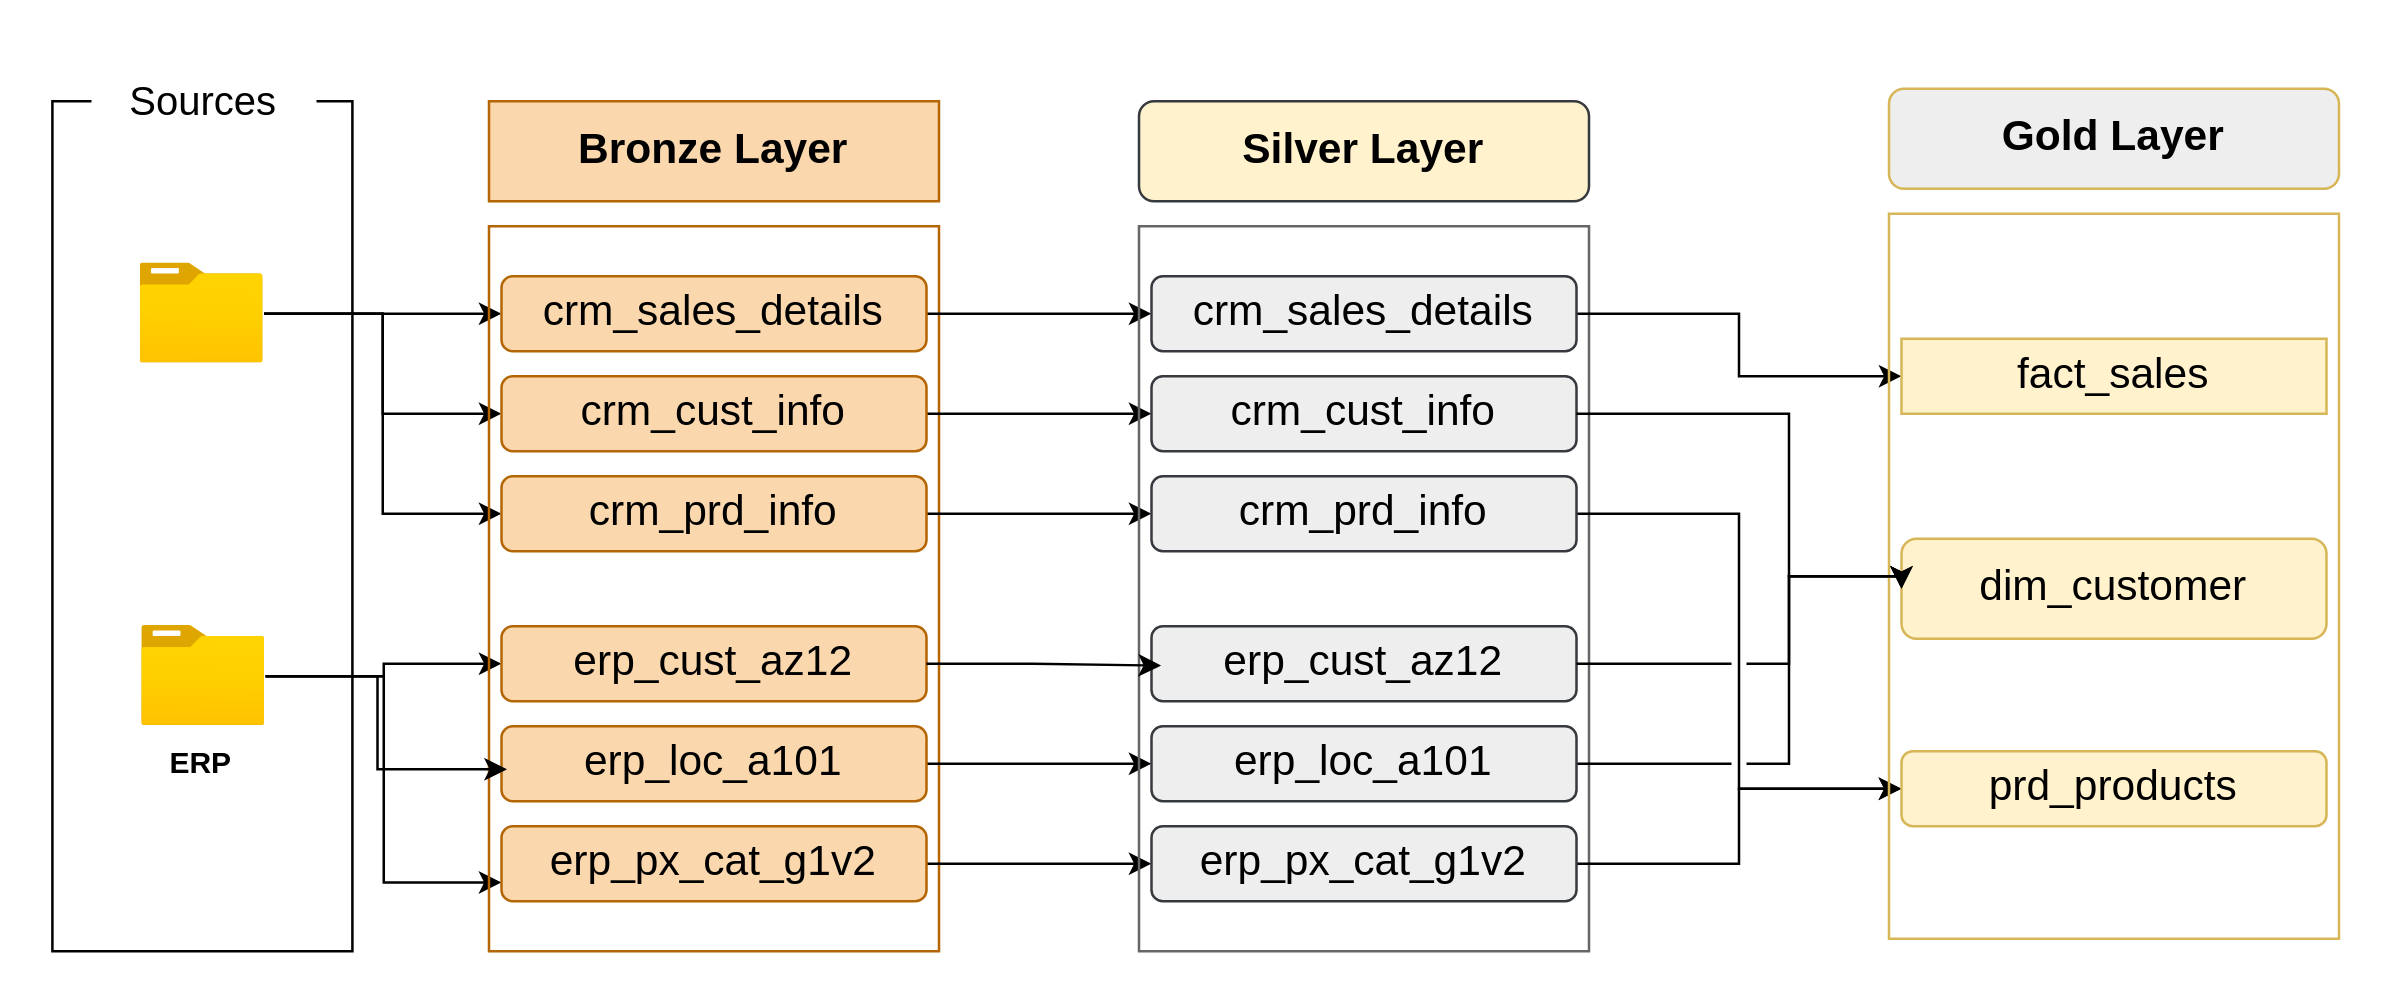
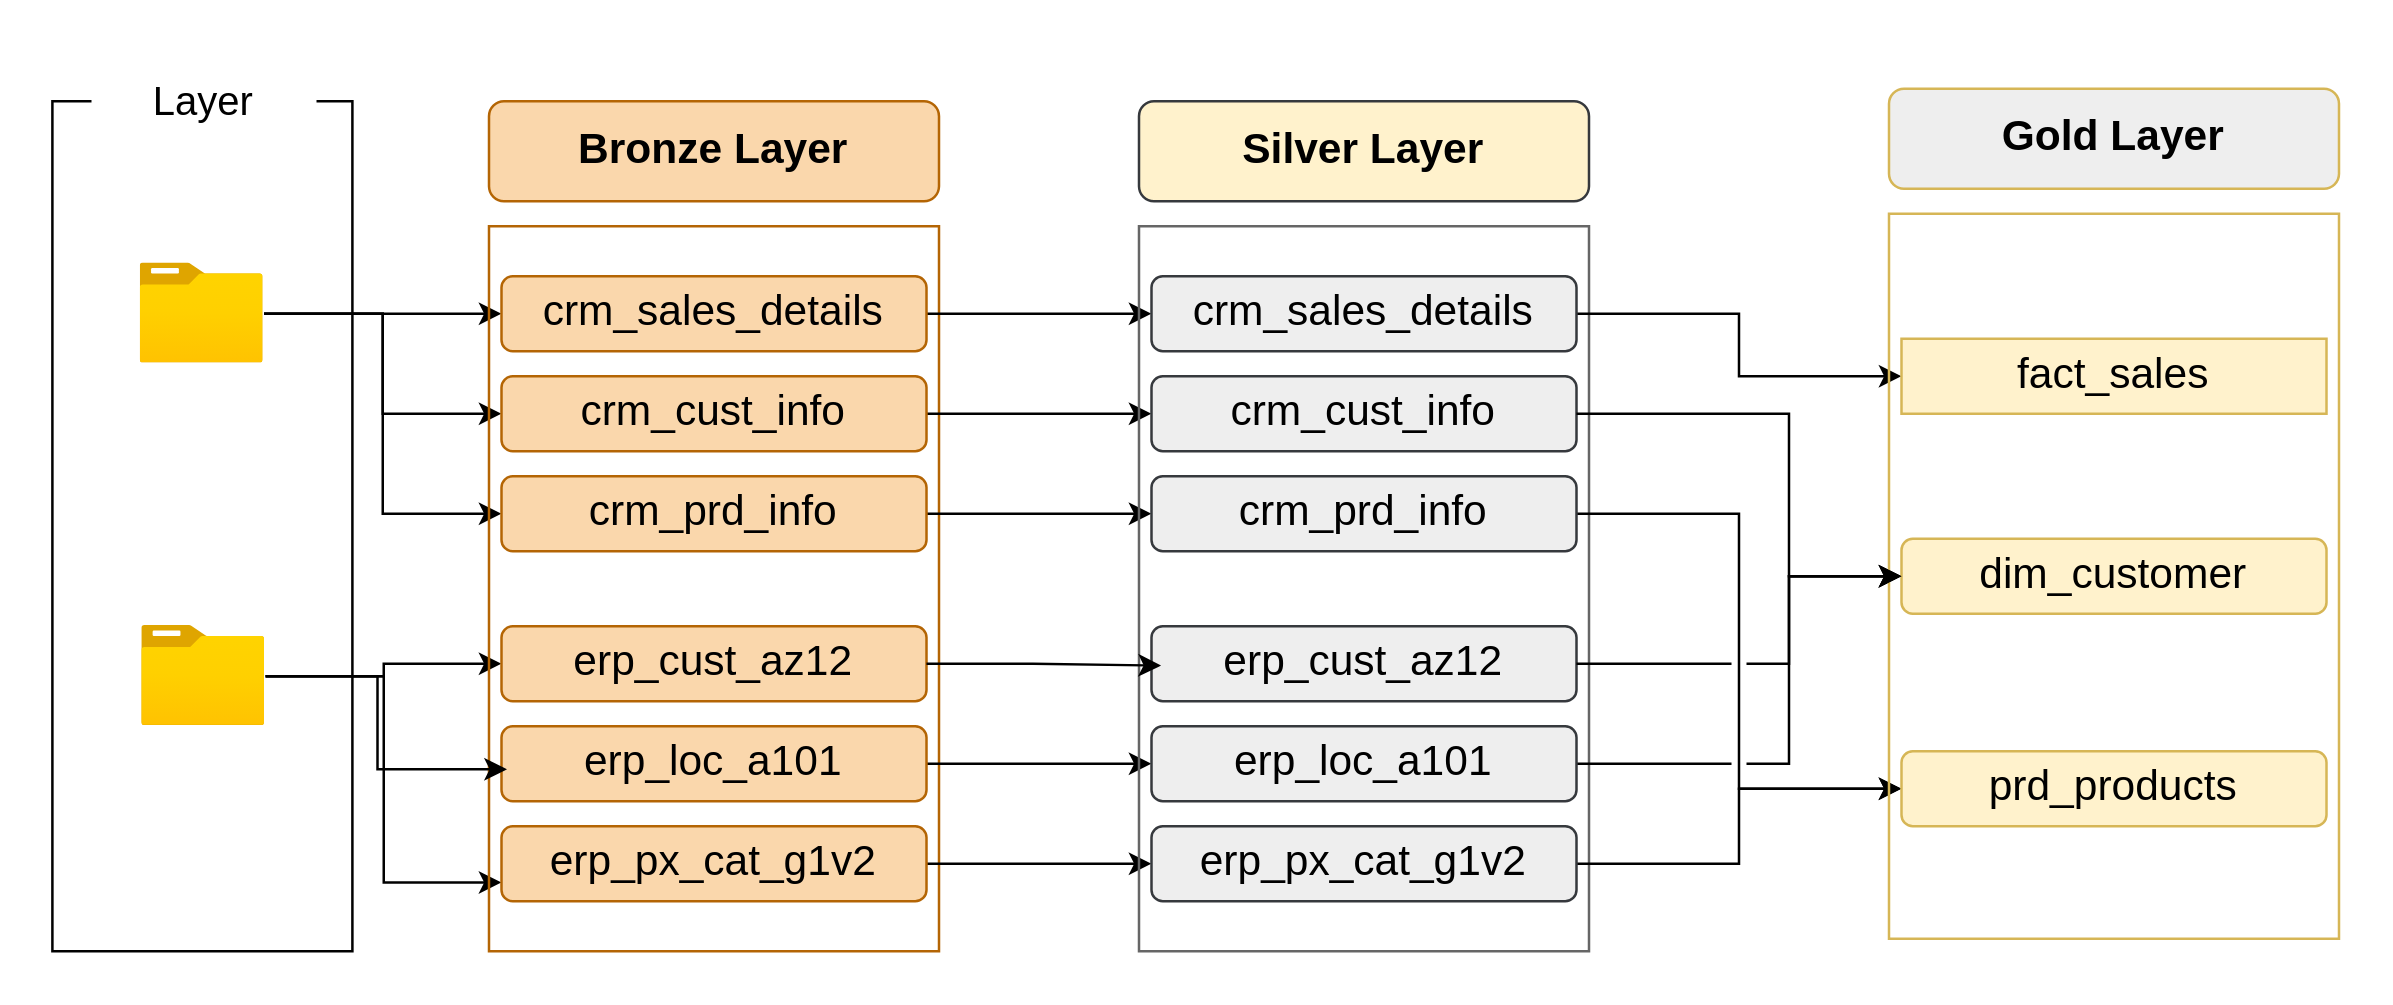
(204, 101) -> (204, 101)
(714, 151) -> (714, 151)
(2114, 589) -> (2114, 576)
(200, 764) -> none
